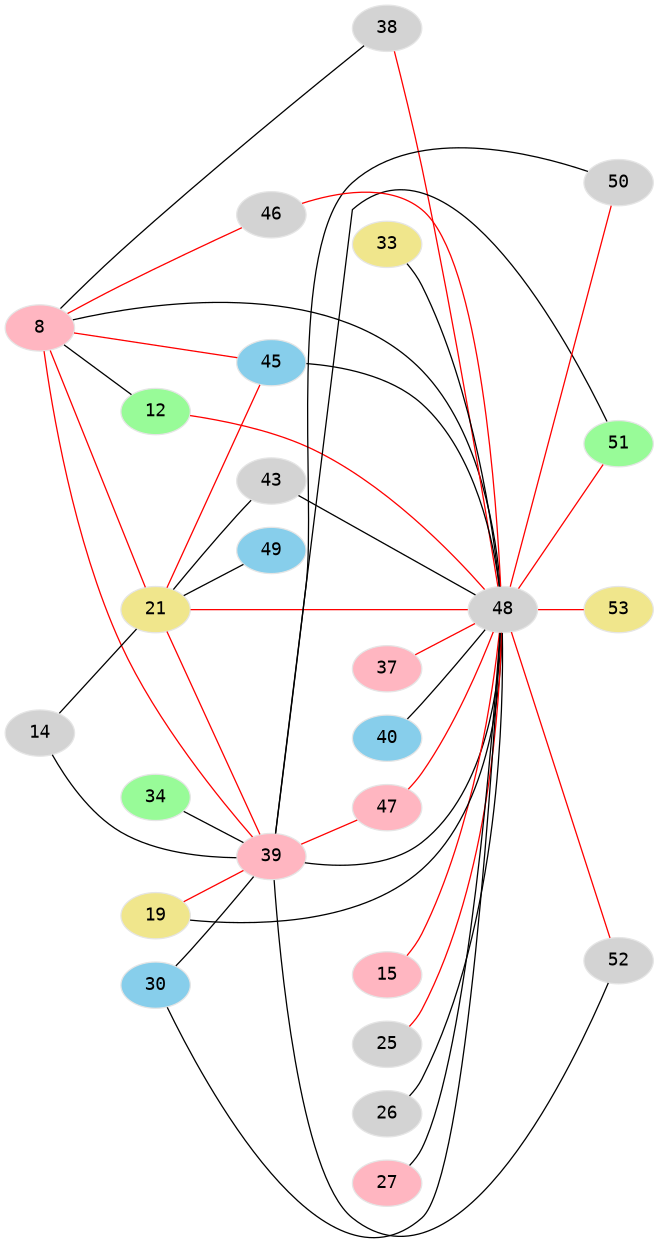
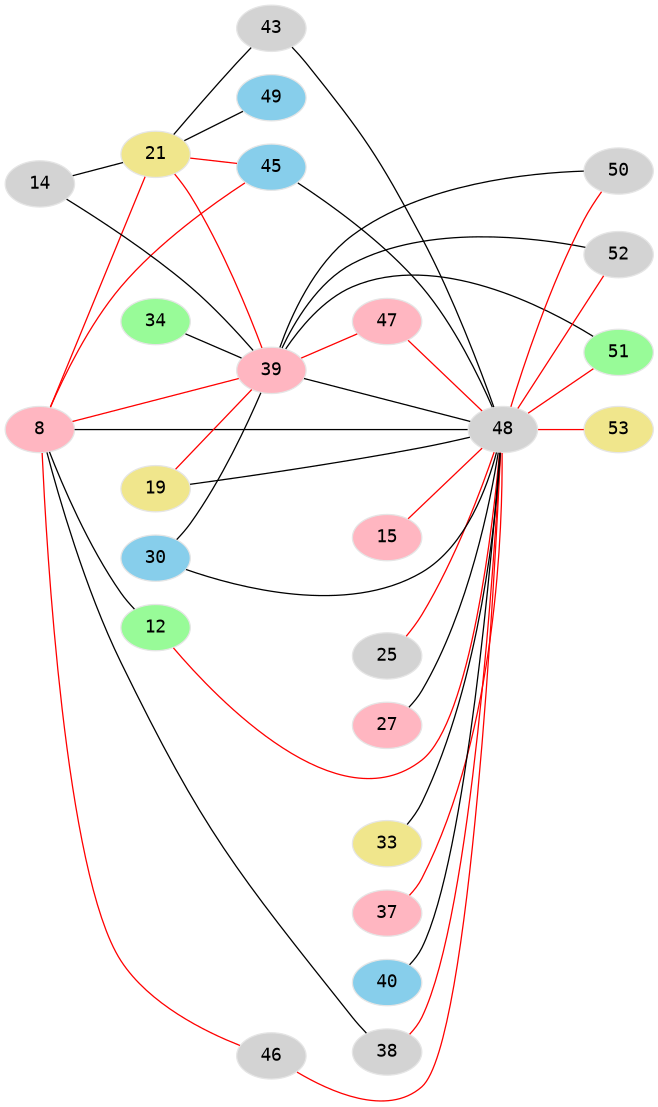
(329, 610) -> none
(387, 1114) -> none
